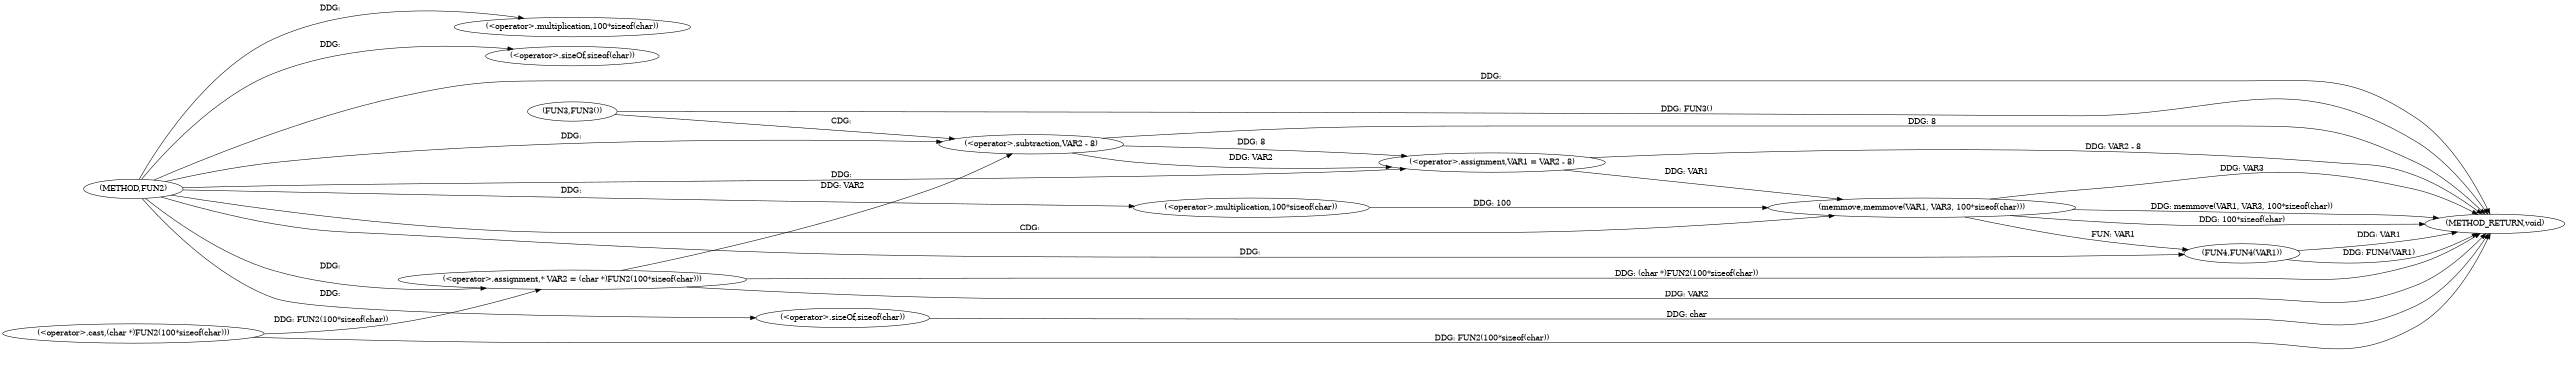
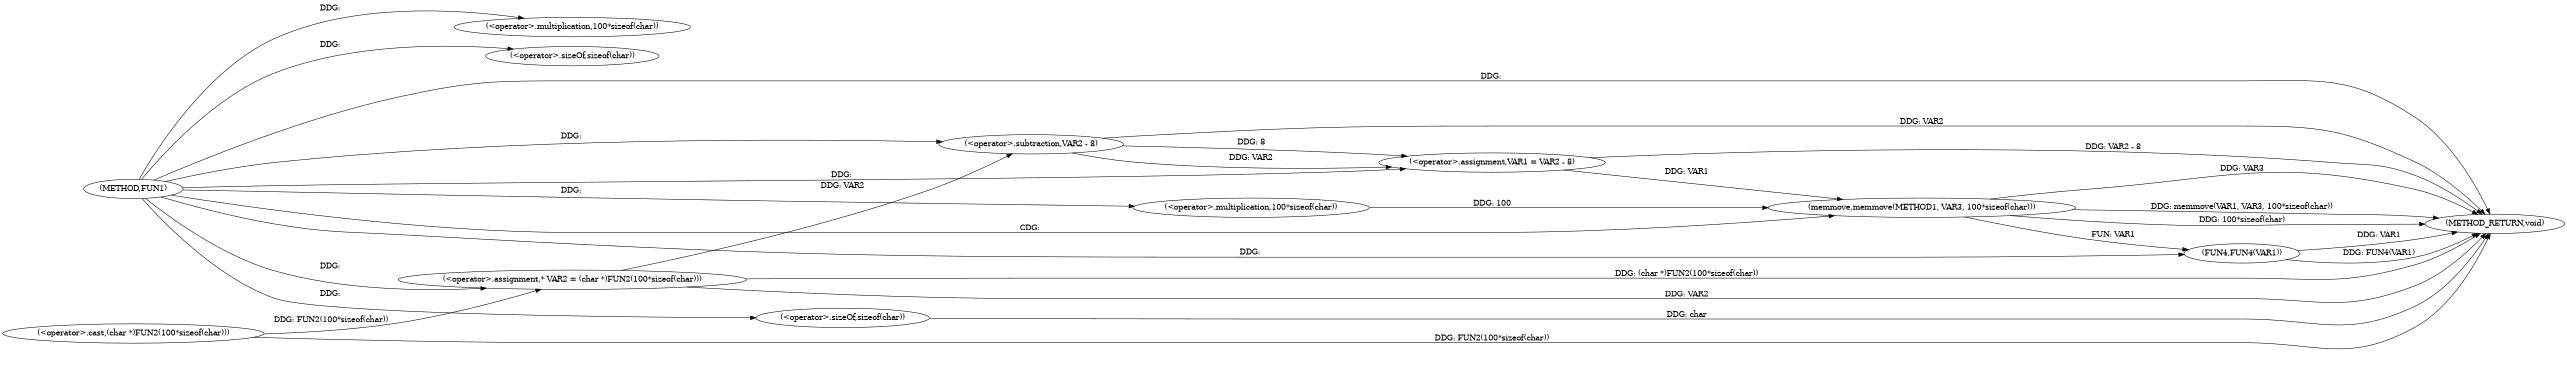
(572, 112) -> none
(1922, 122) -> (1922, 122)
(133, 189) -> (133, 189)
(1922, 208) -> (1922, 208)
